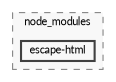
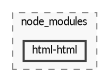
(58, 51) -> (55, 51)
